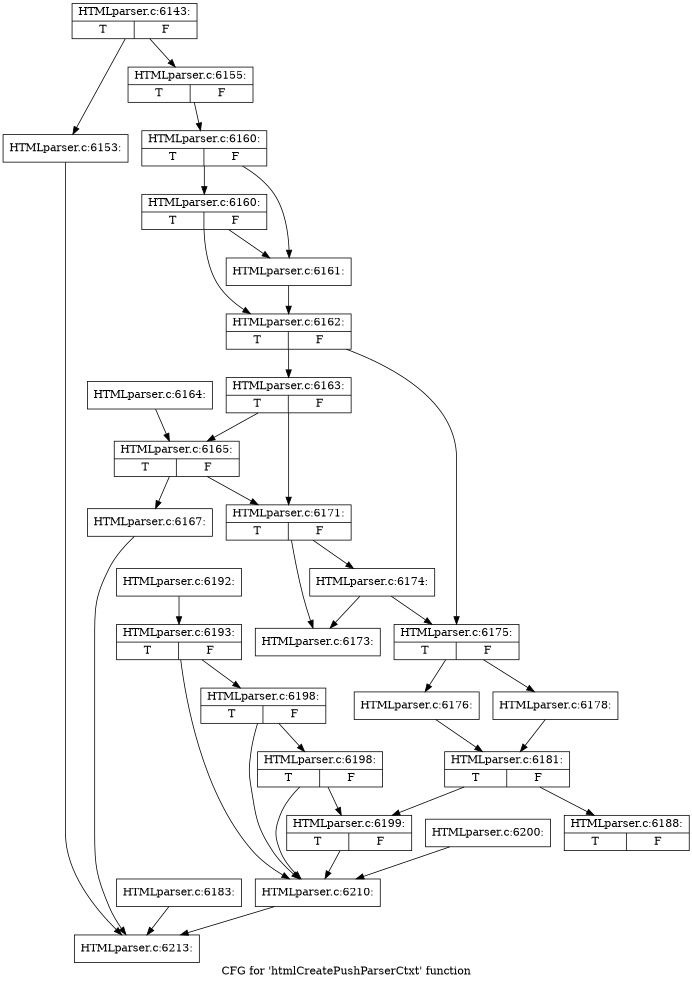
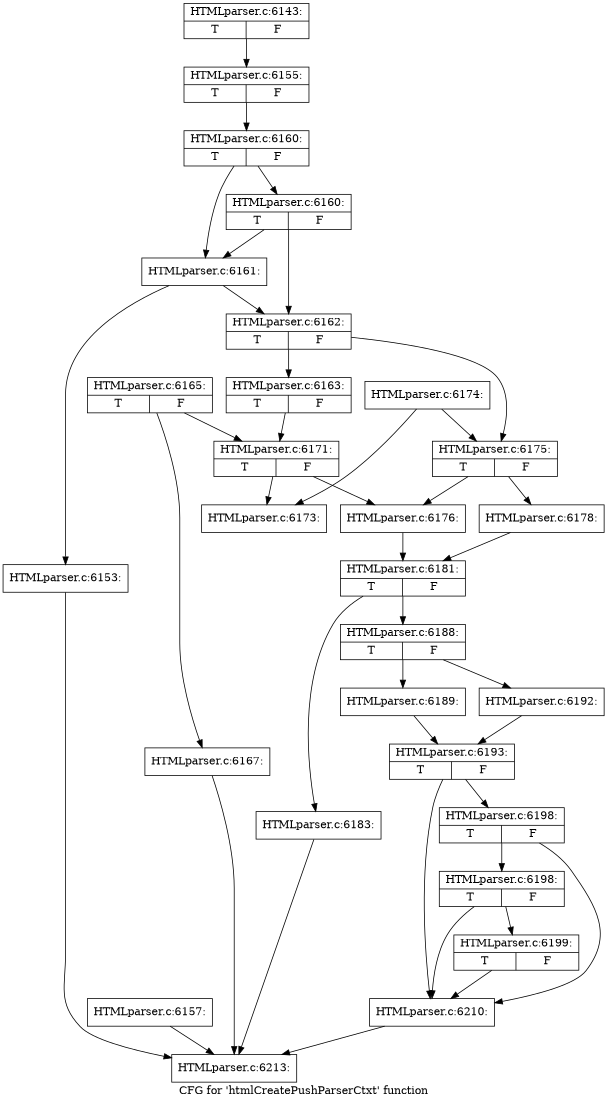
(101, 83) -> (66, 396)
(150, 395) -> none
(236, 425) -> none
(330, 552) -> (340, 489)
none -> (473, 672)
none -> (403, 702)
(432, 800) -> (311, 691)
(488, 833) -> none
none -> (150, 1012)
